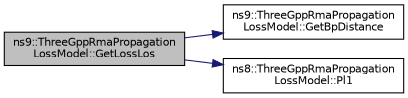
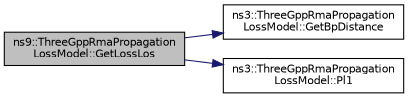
(313, 22) -> (313, 22)
(313, 76) -> (313, 76)
